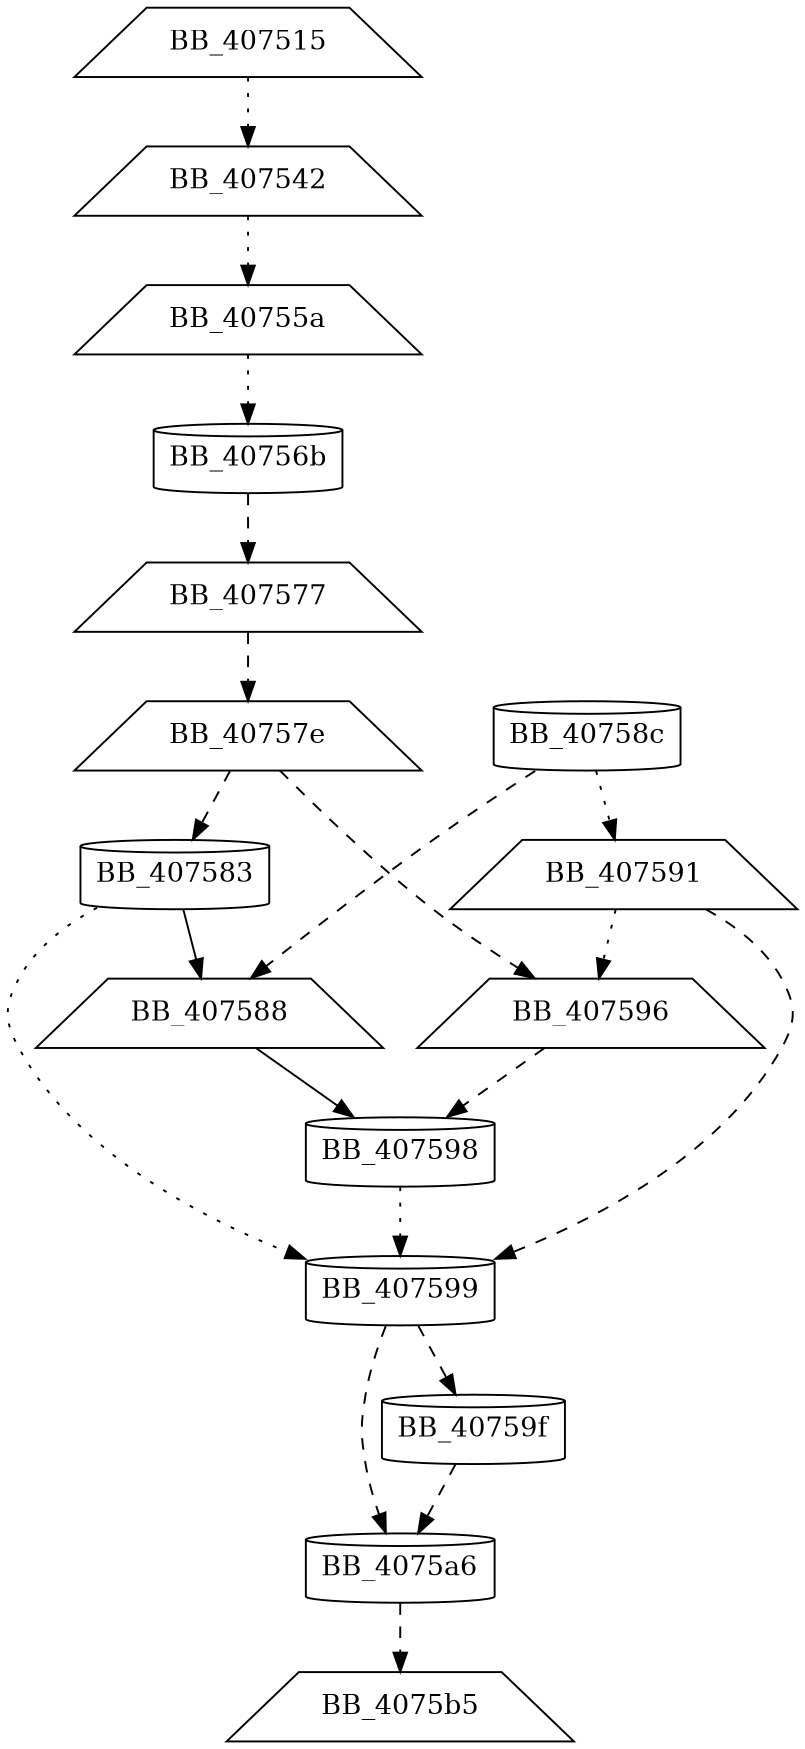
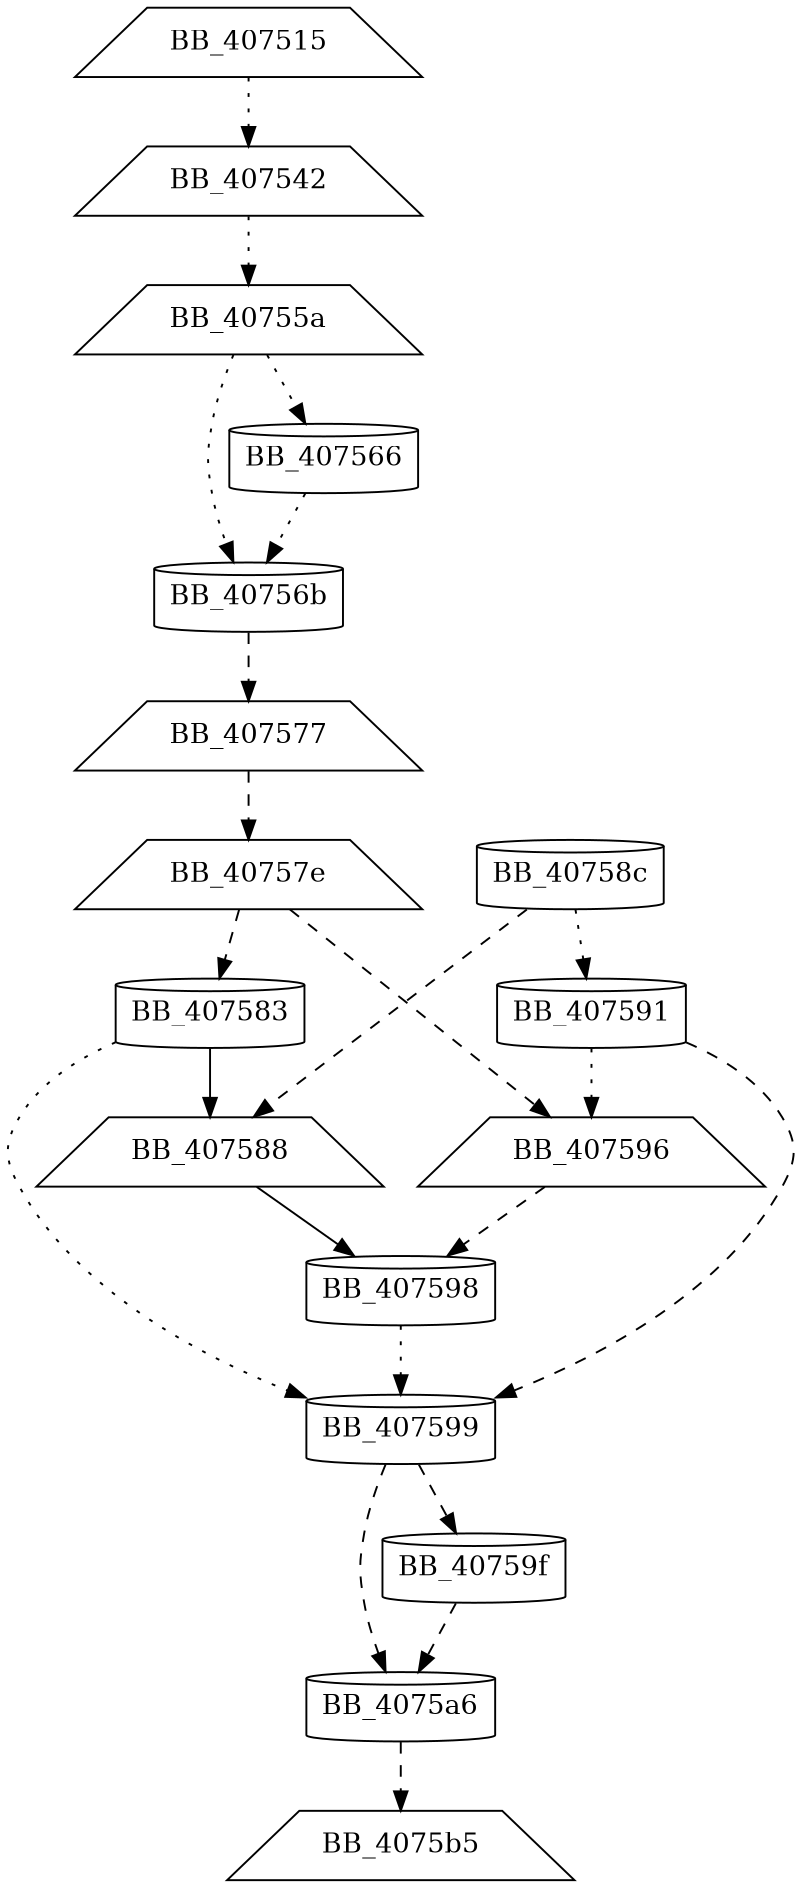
none -> (324, 458)
(624, 875) -> (591, 1013)
